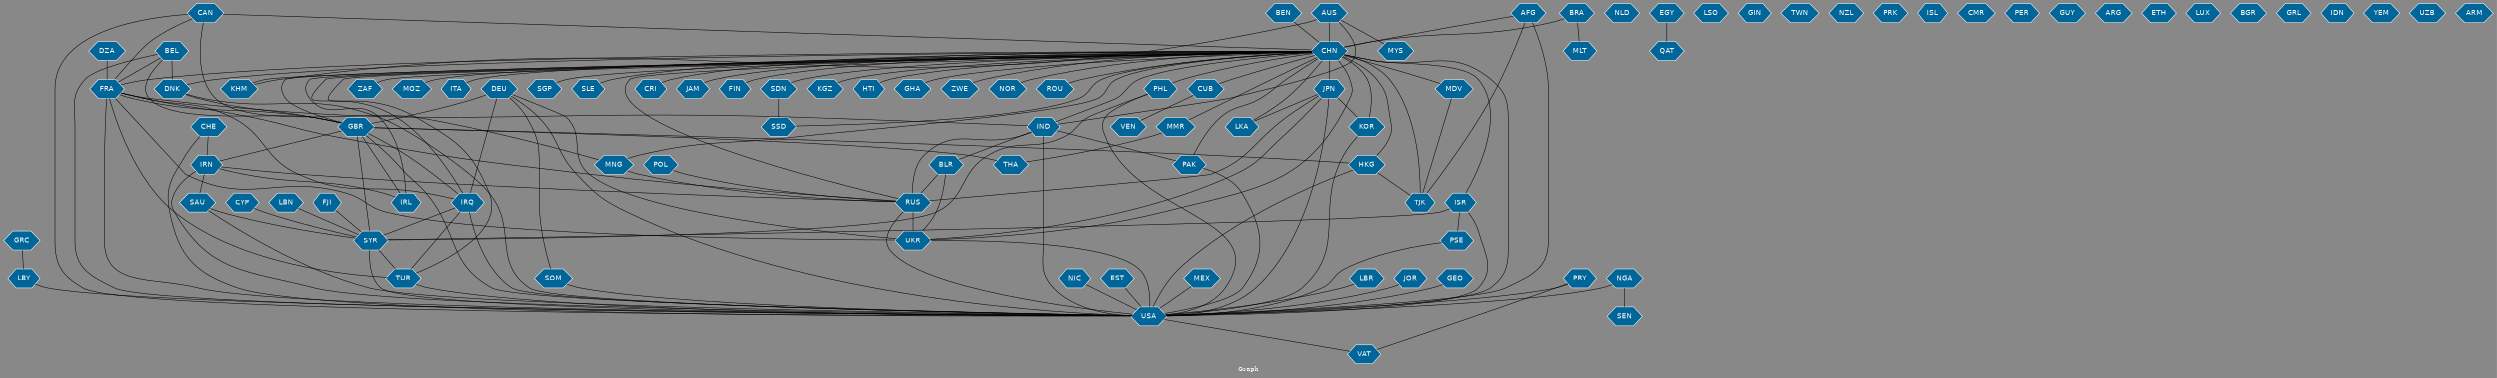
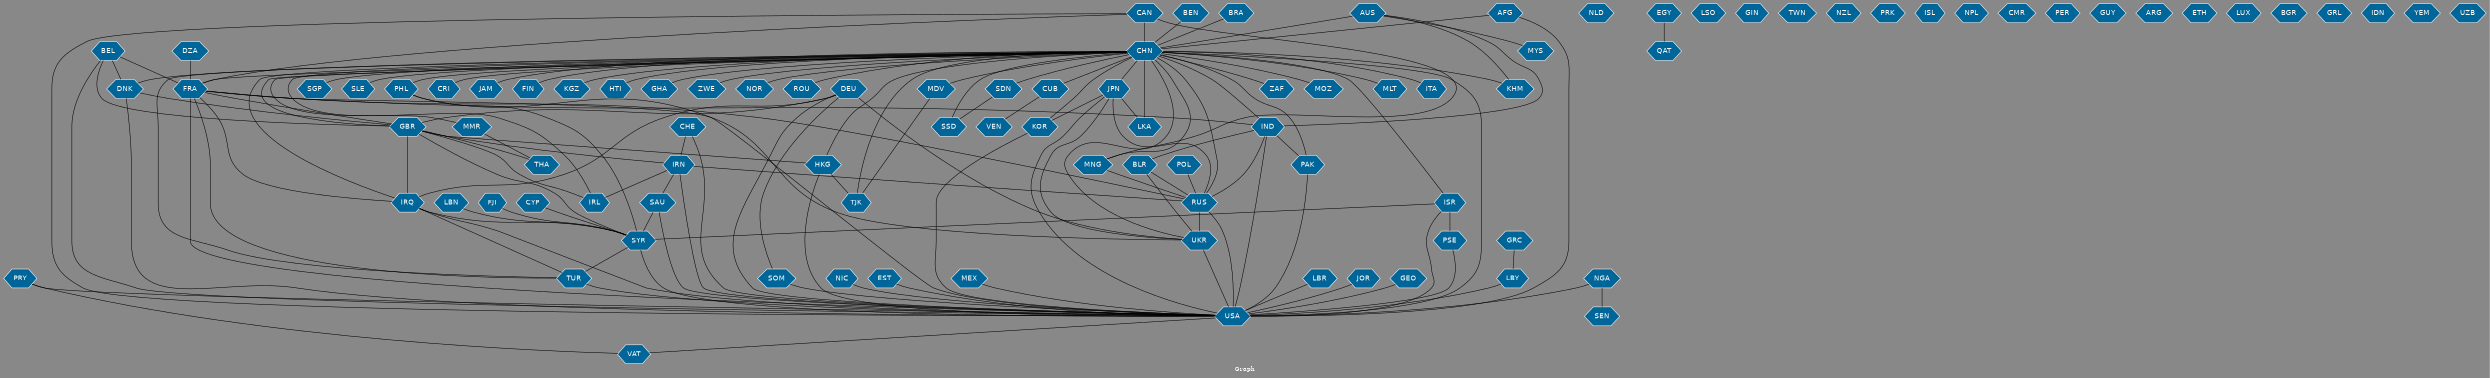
none -> (1972, 13)
(2474, 13) -> none
(1578, 32) -> (1271, 63)
(1483, 112) -> none
(522, 293) -> none
